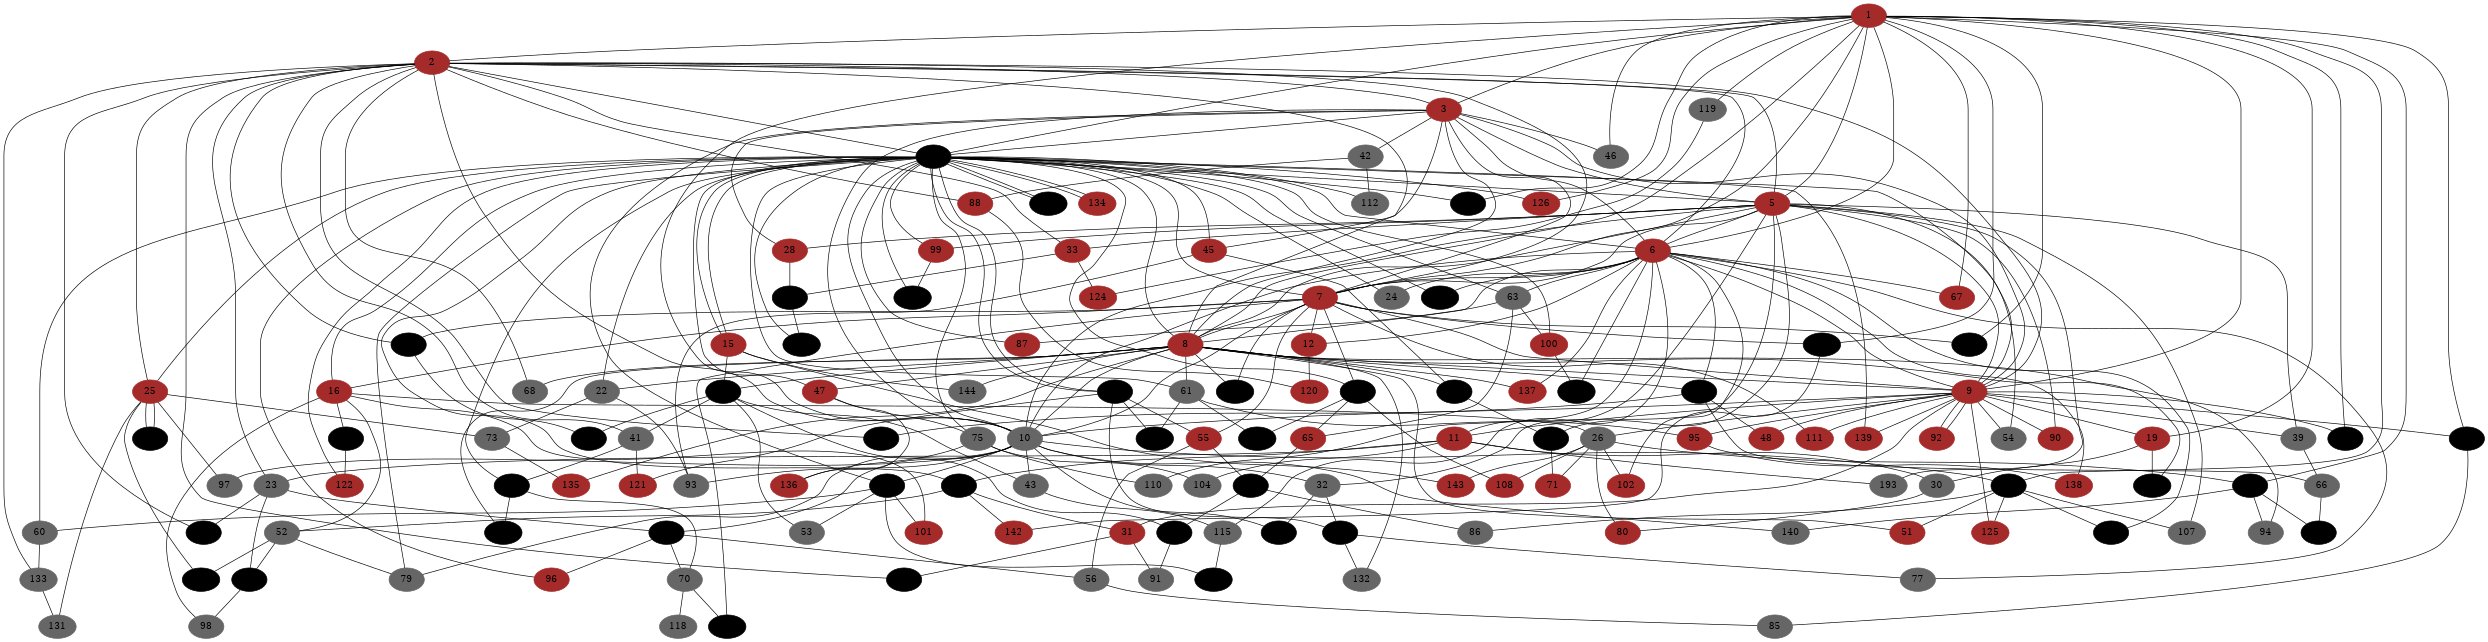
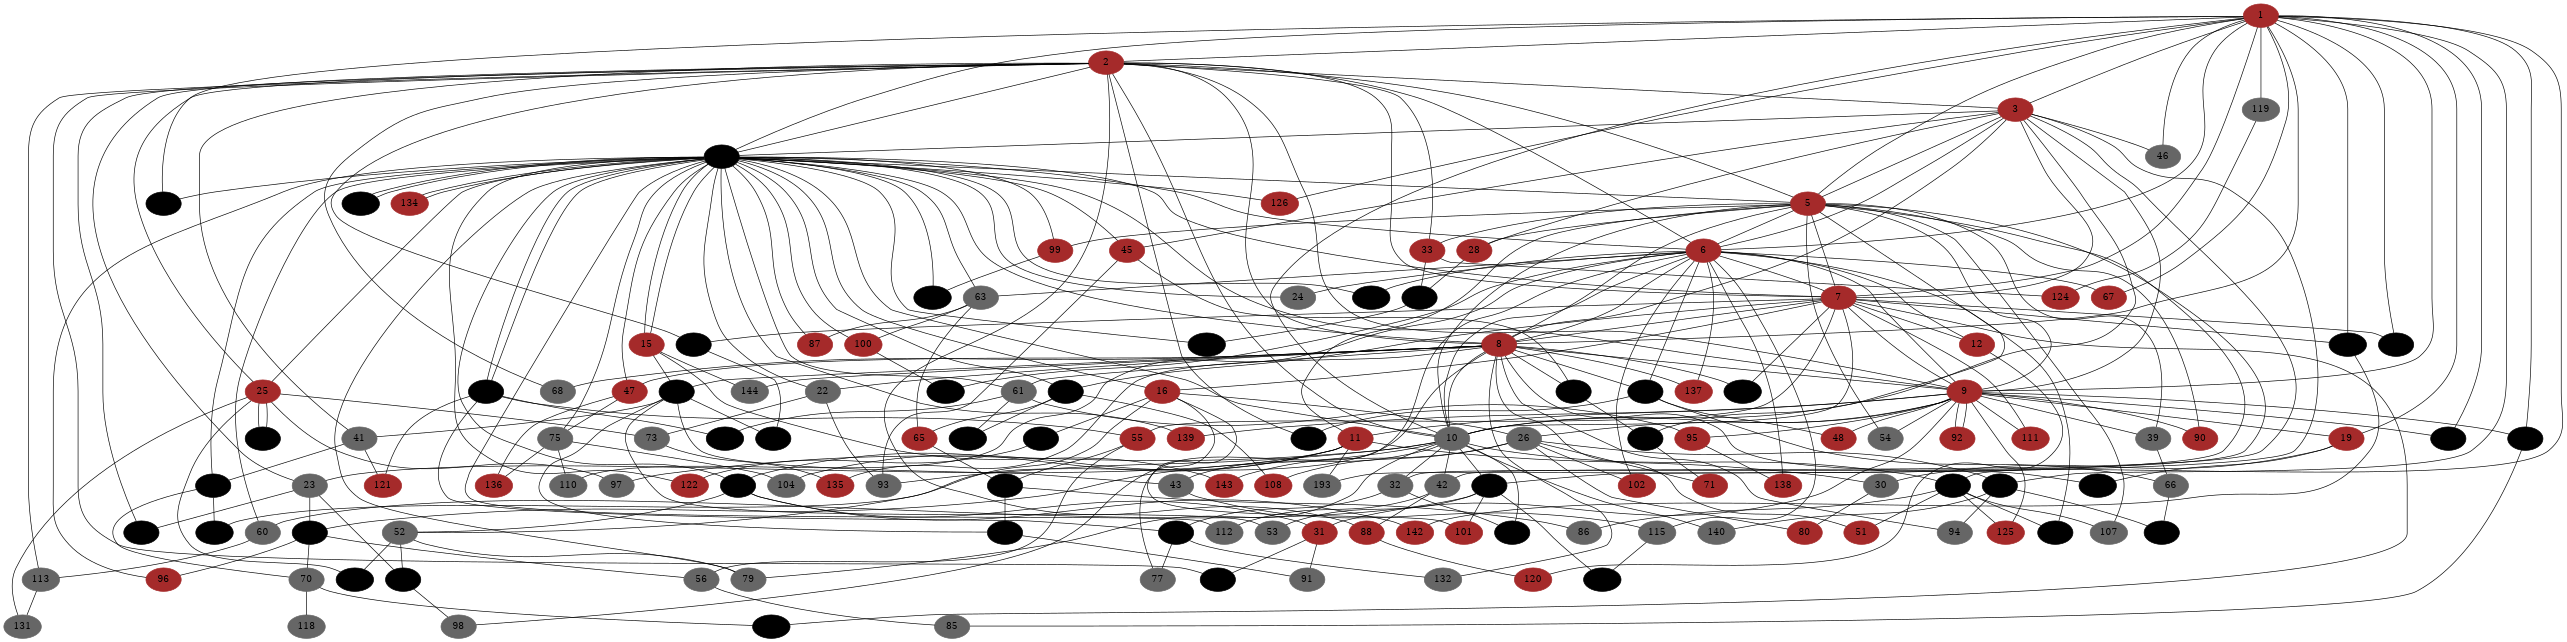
none -> (1447, 462)
(39, 580) -> (41, 580)
